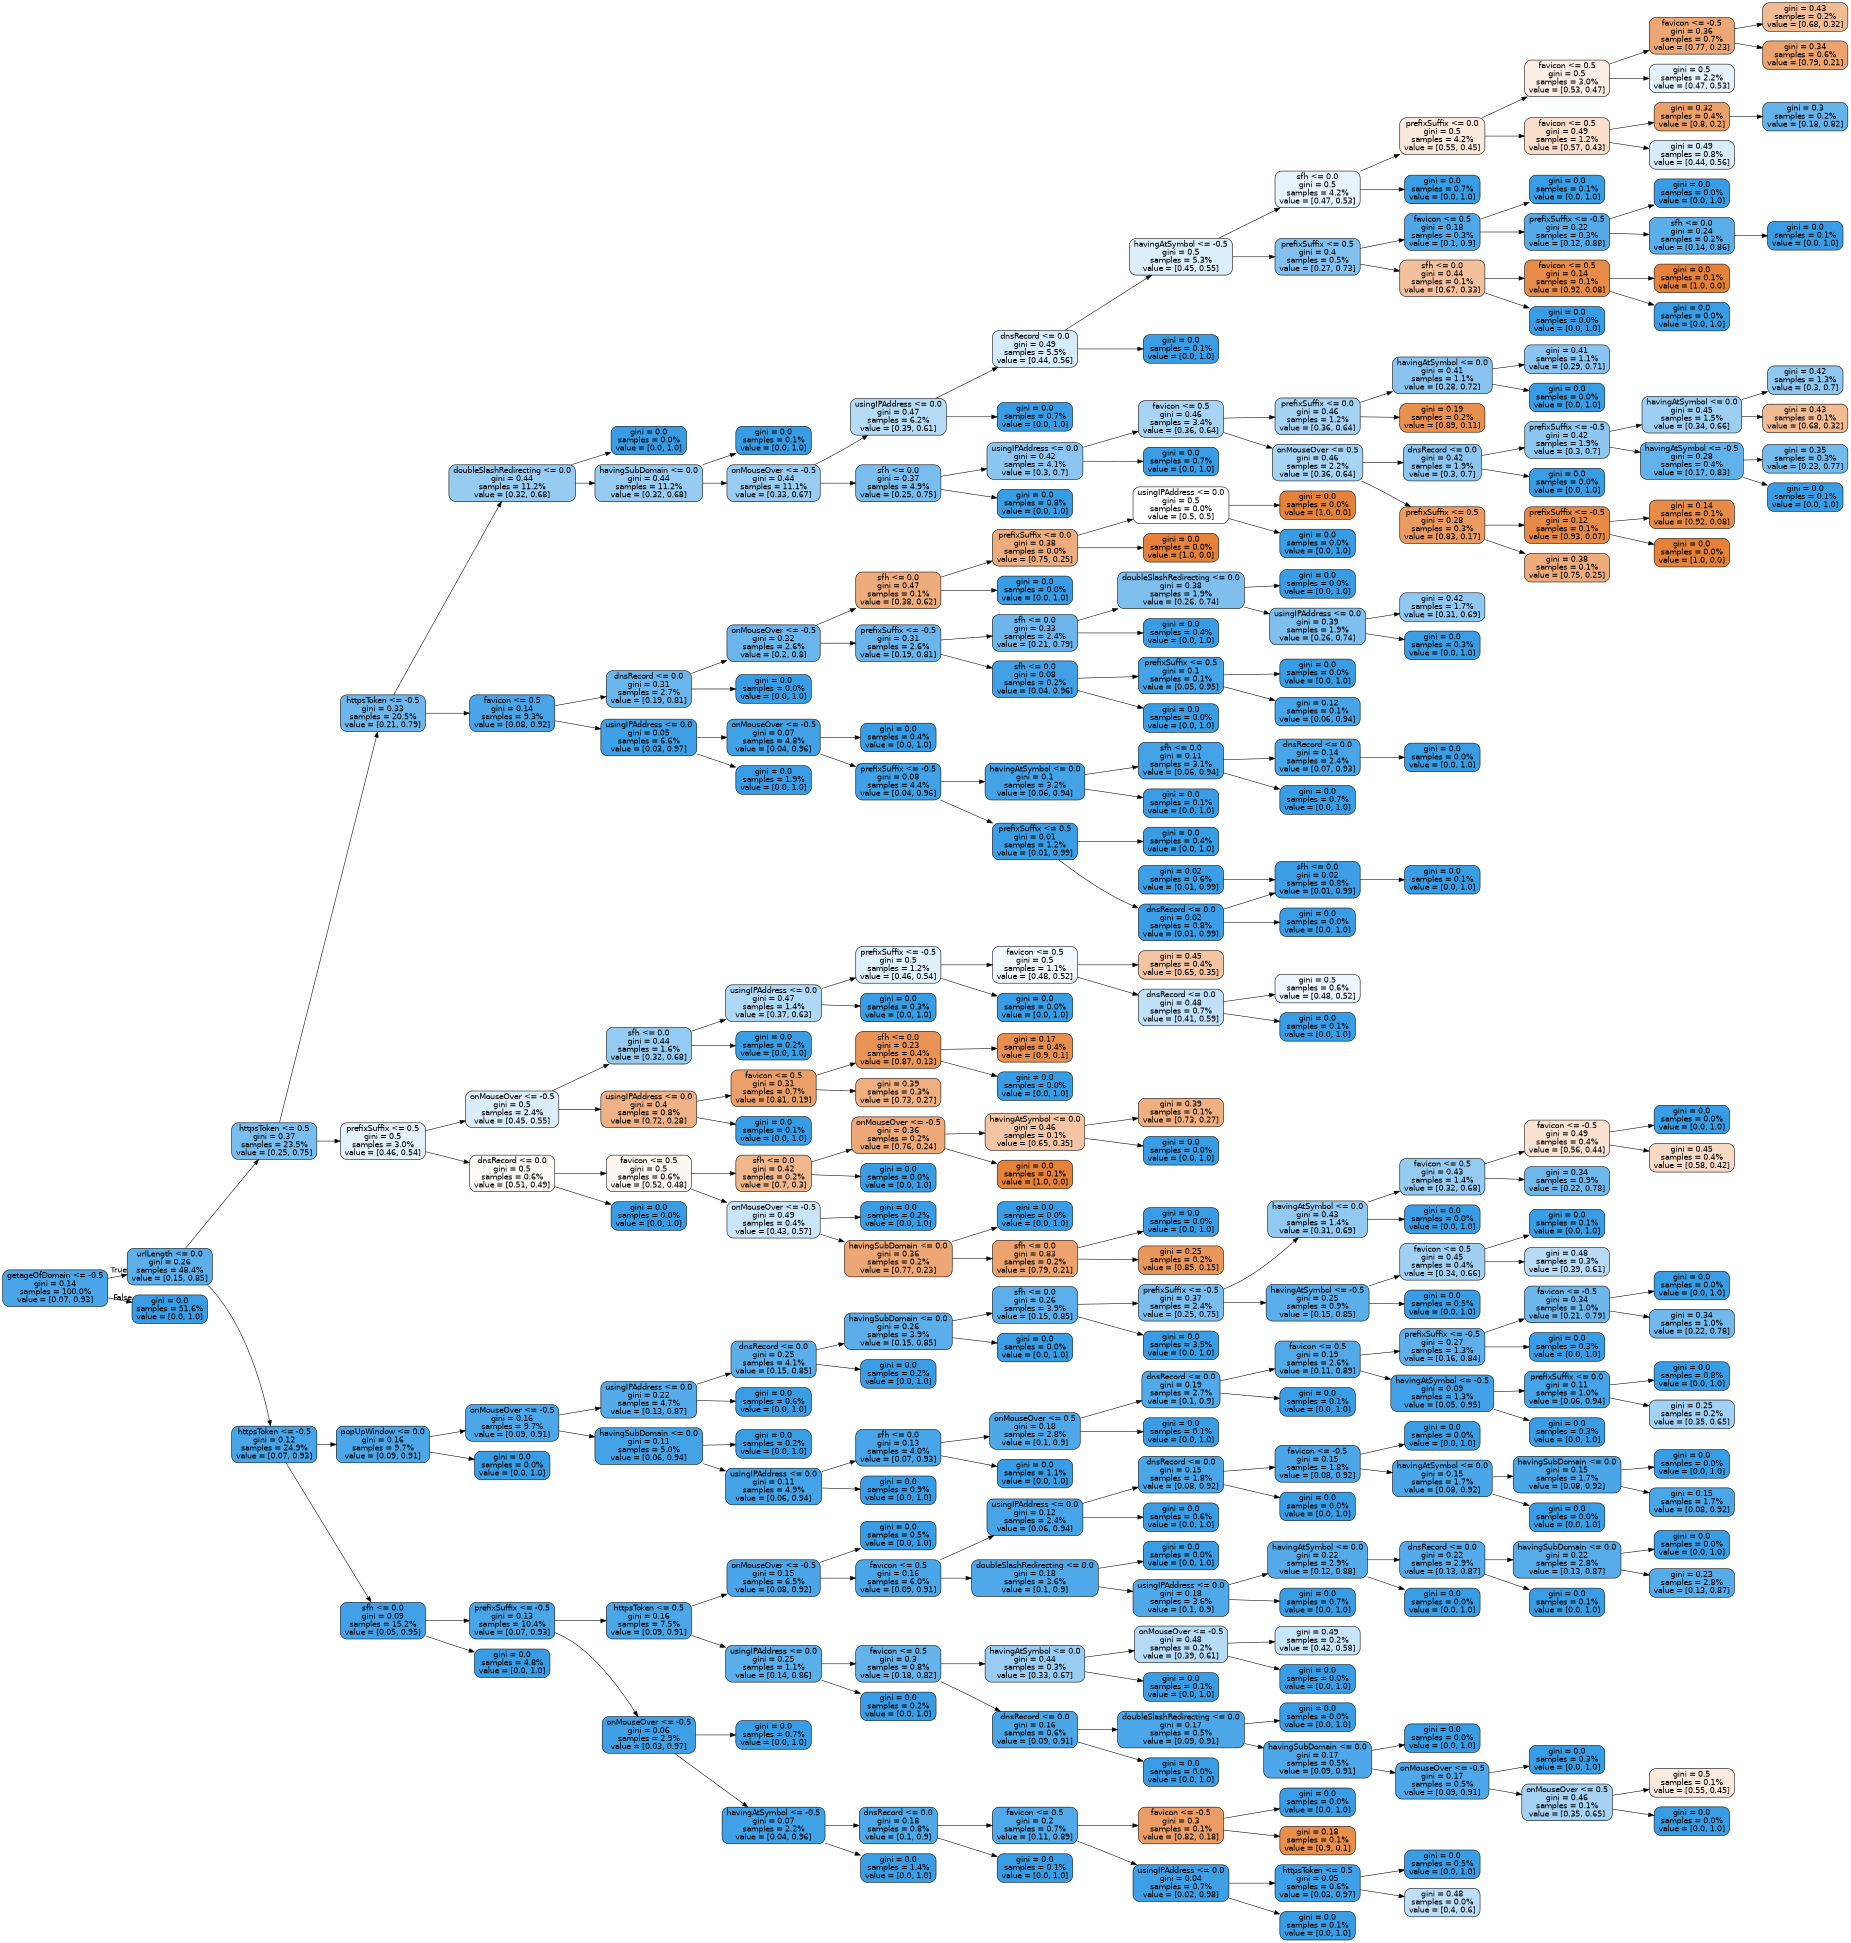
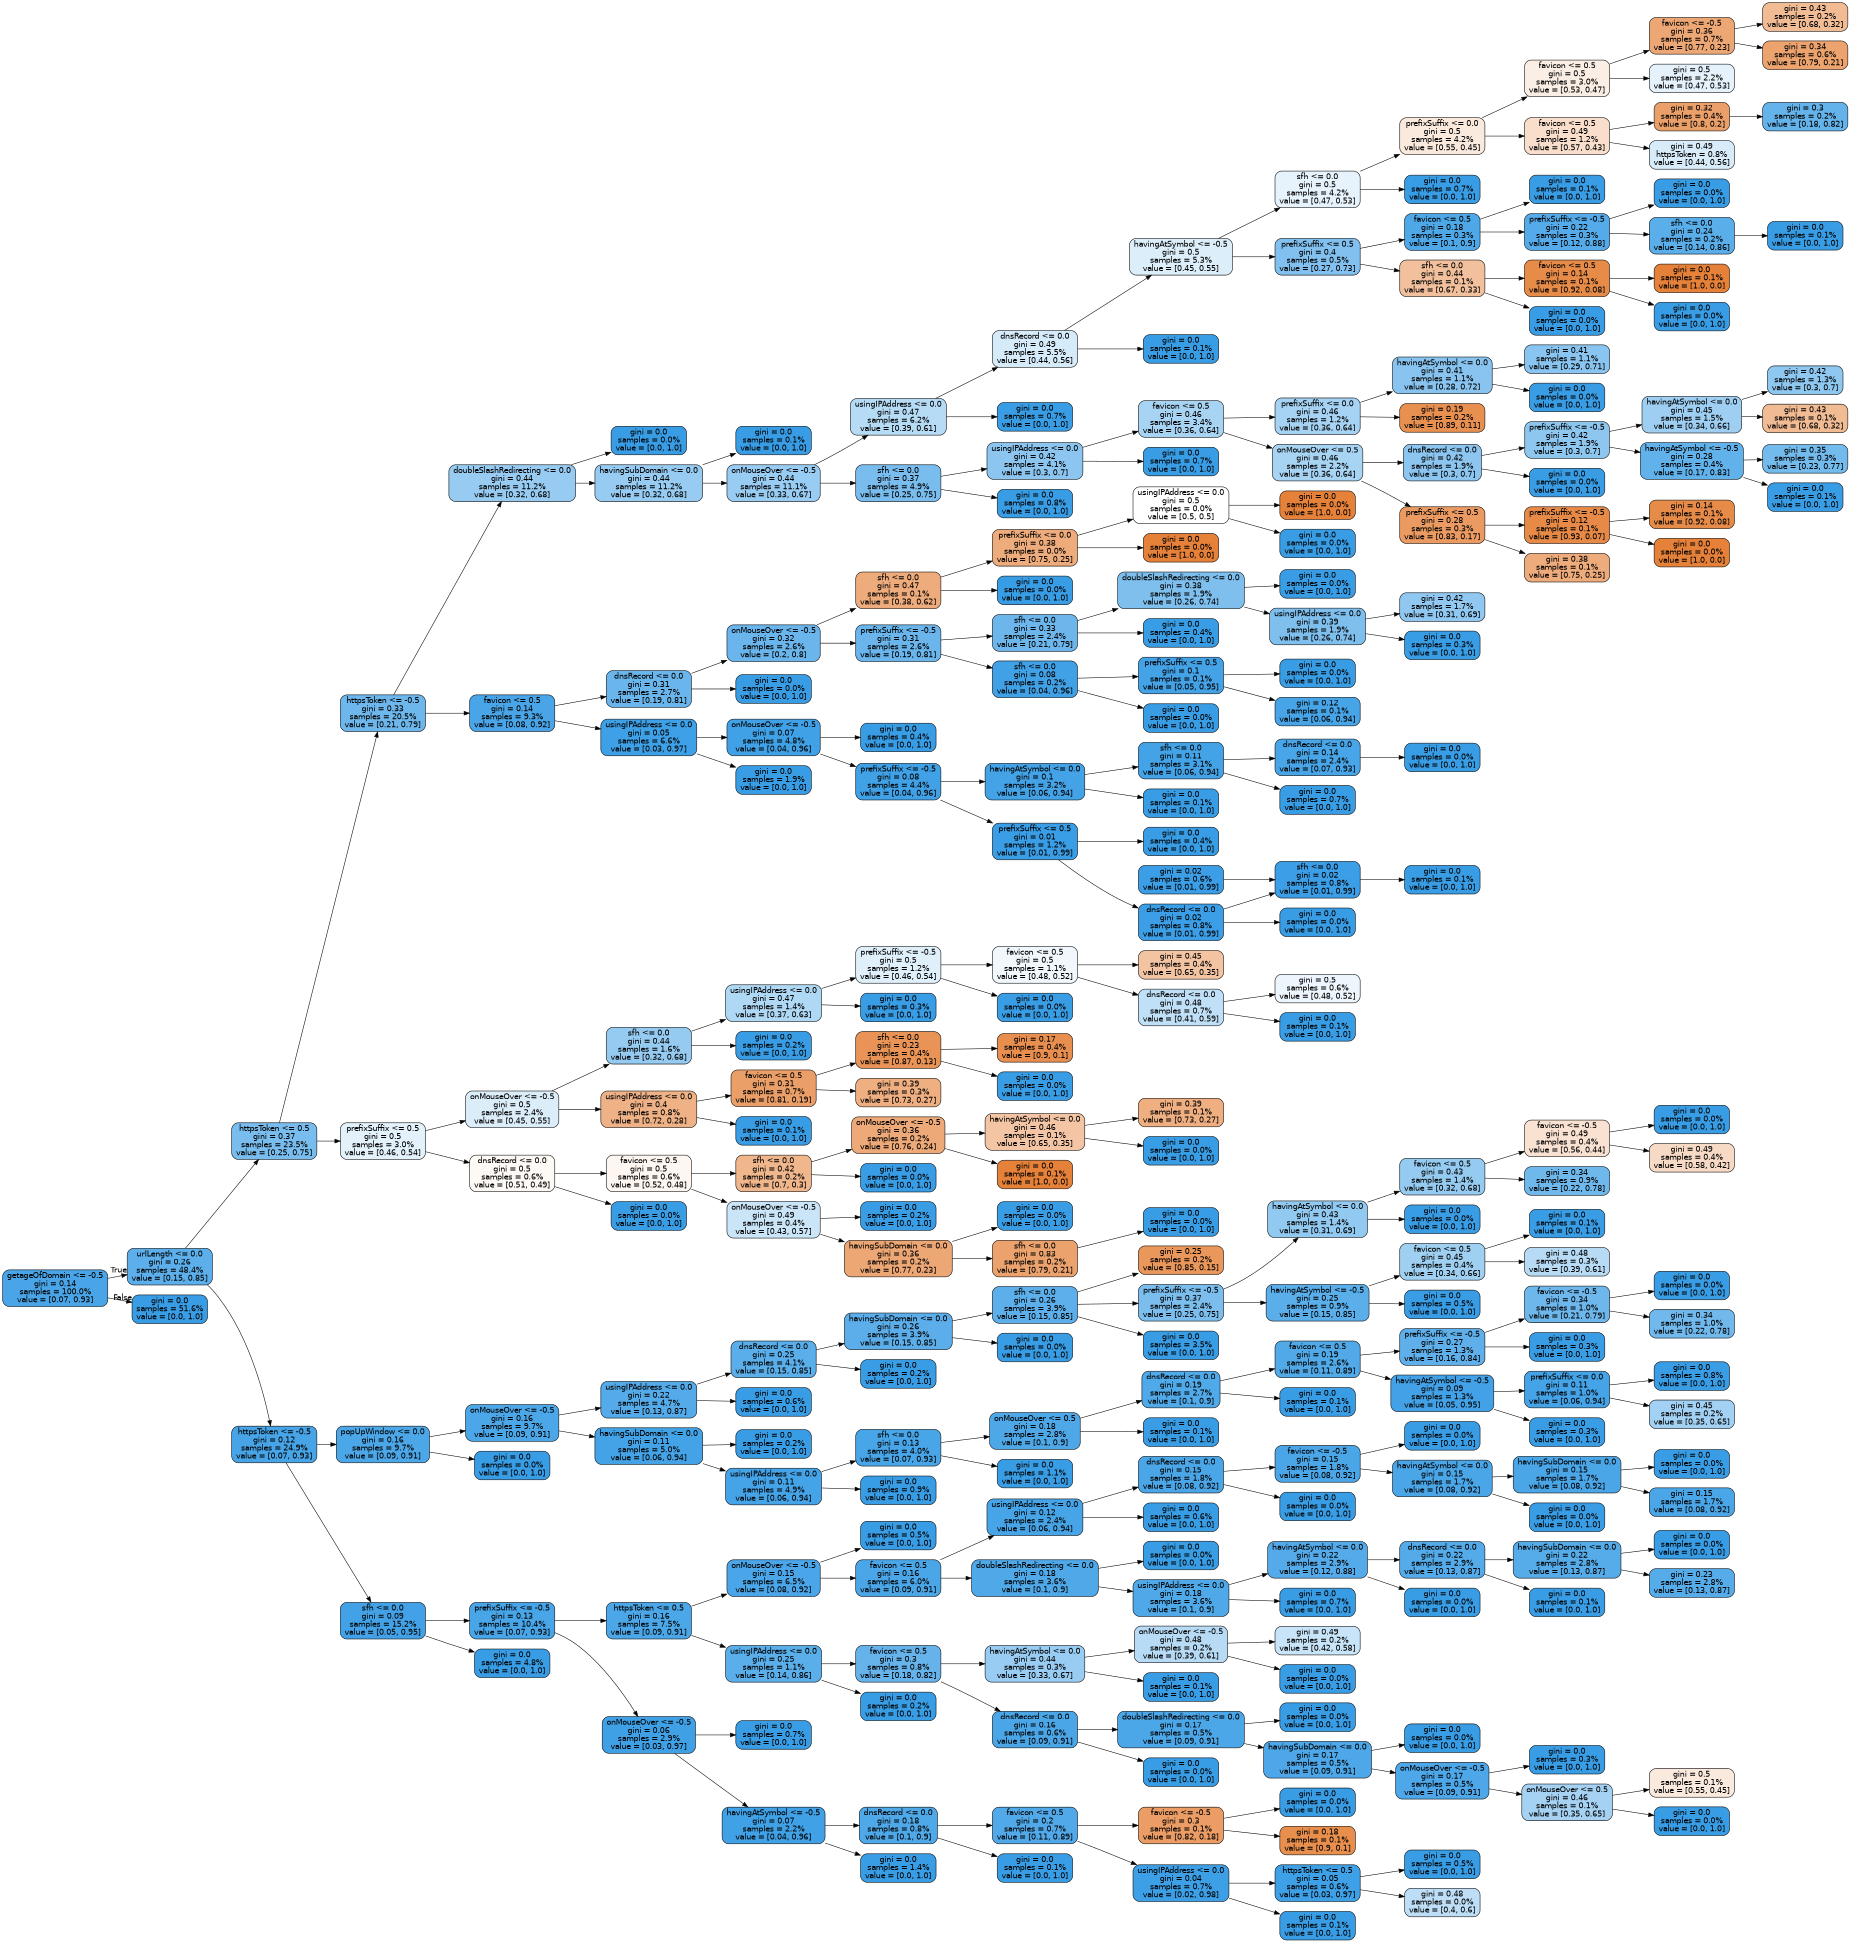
(1692, 155) -> (1692, 155)
(1692, 1158) -> (1692, 1158)
(1105, 1259) -> (1105, 1283)
(1692, 1414) -> (1692, 1414)
